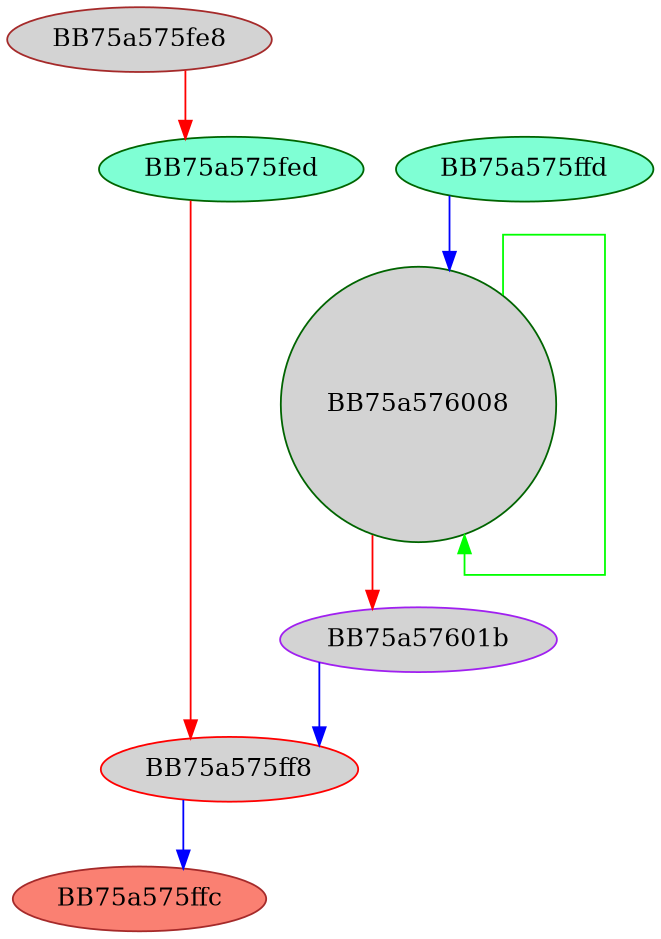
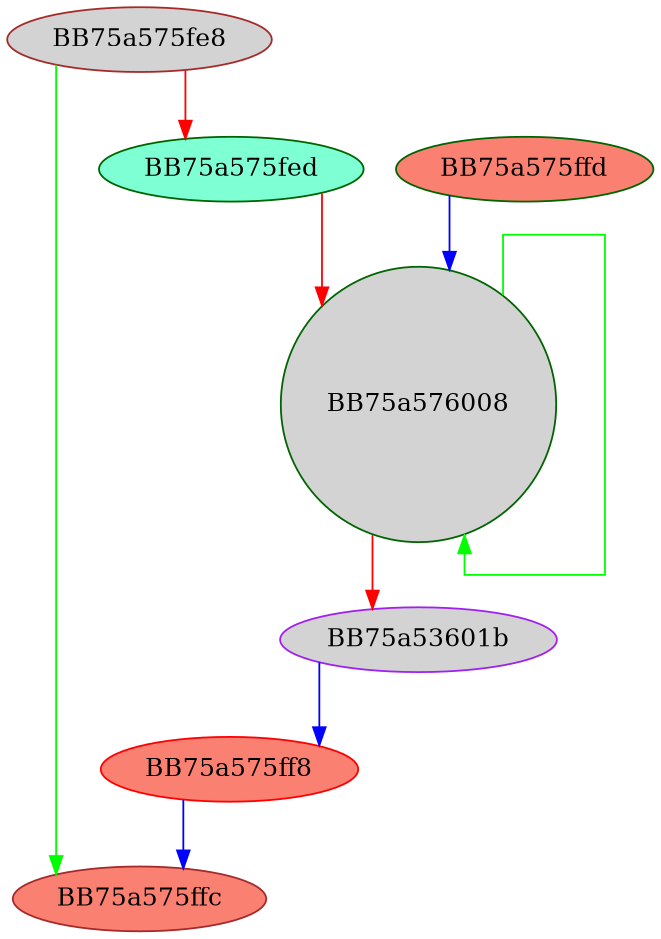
(525, 169) -> (525, 169)
none -> (56, 460)
(191, 460) -> (322, 240)
(418, 640) -> (418, 640)
(229, 769) -> (229, 769)
